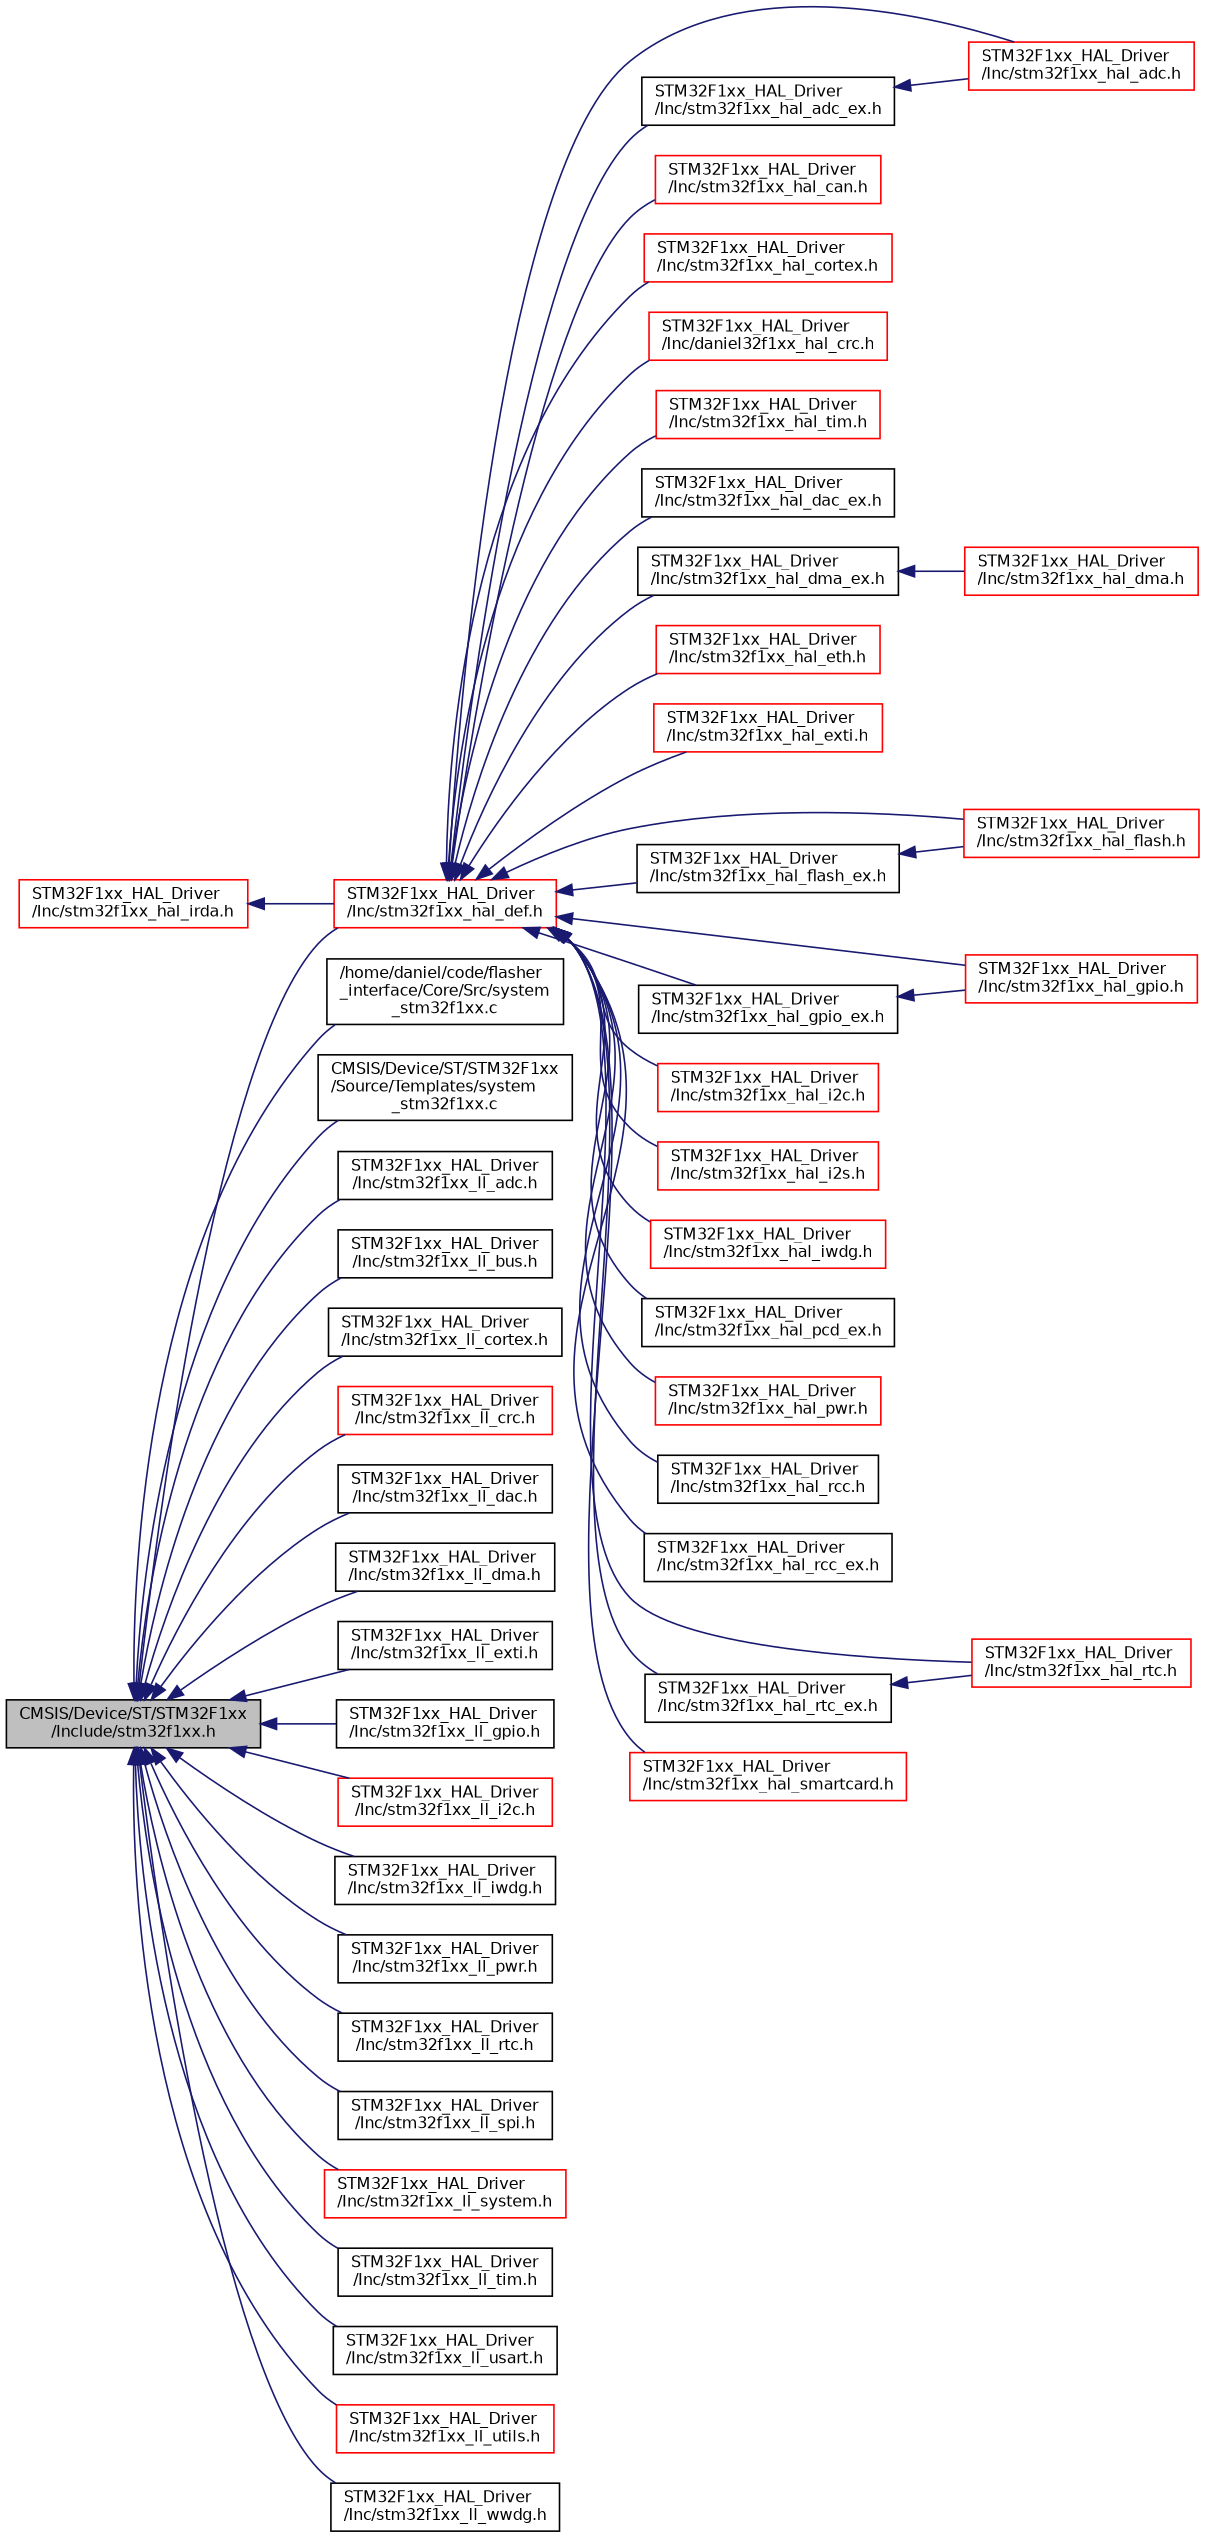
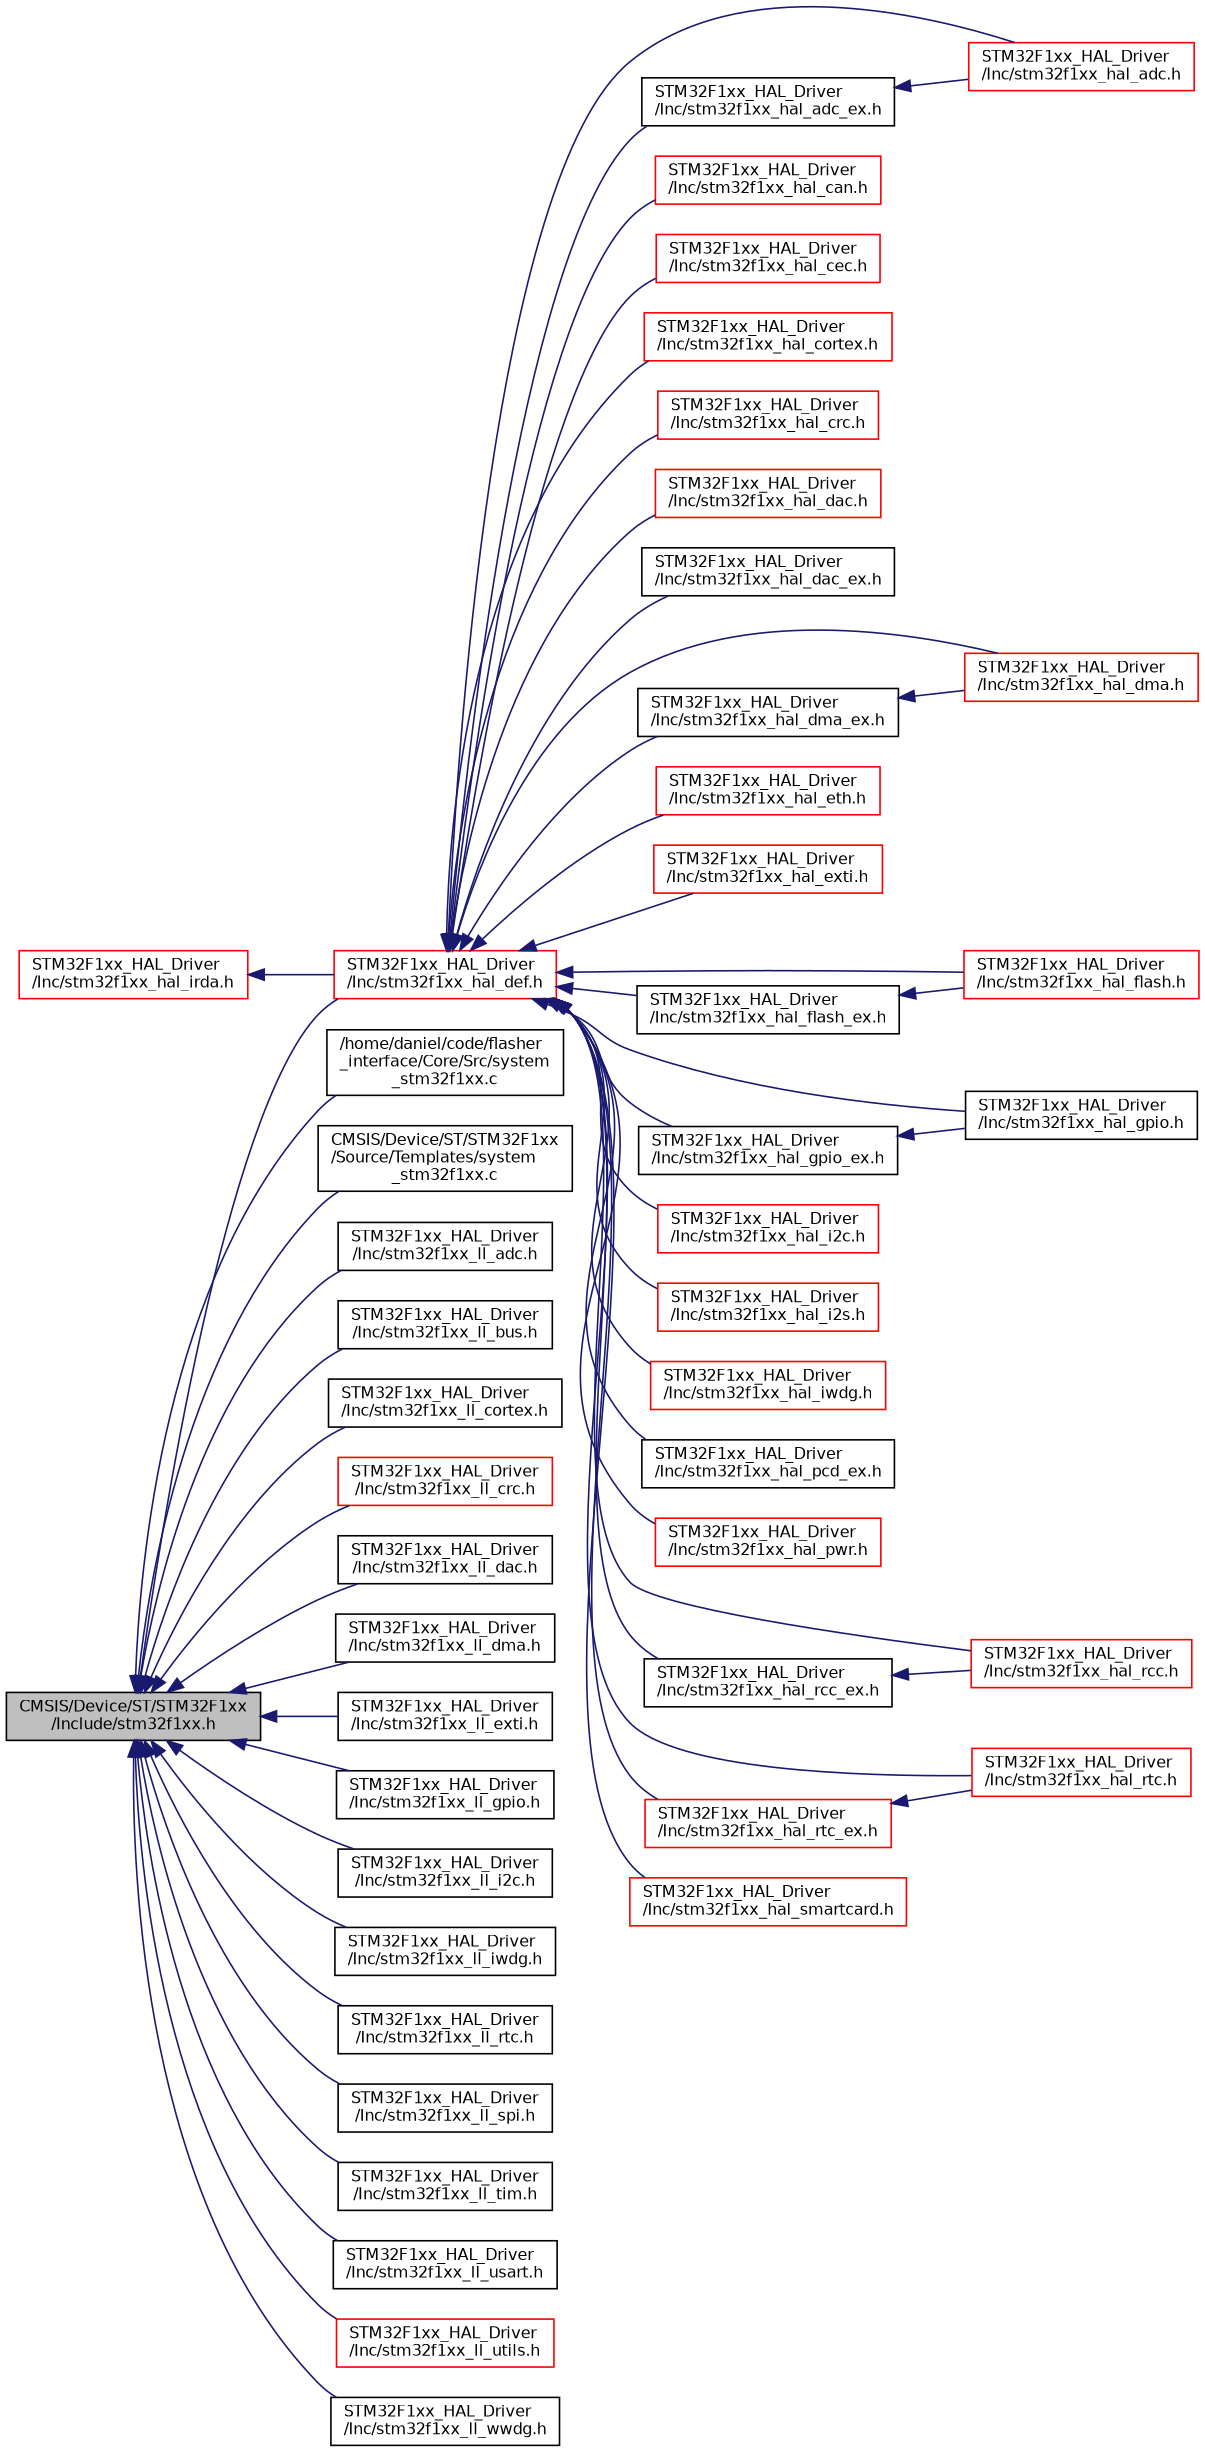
none -> (768, 258)
(768, 336) -> (768, 415)
(768, 415) -> (768, 493)
none -> (655, 661)
(1081, 979) -> (1081, 1115)
(768, 1479) -> (1081, 1664)
none -> (940, 1672)
(768, 1698) -> (768, 1824)
(445, 1802) -> (445, 1873)
(445, 1959) -> none
(445, 2194) -> none
